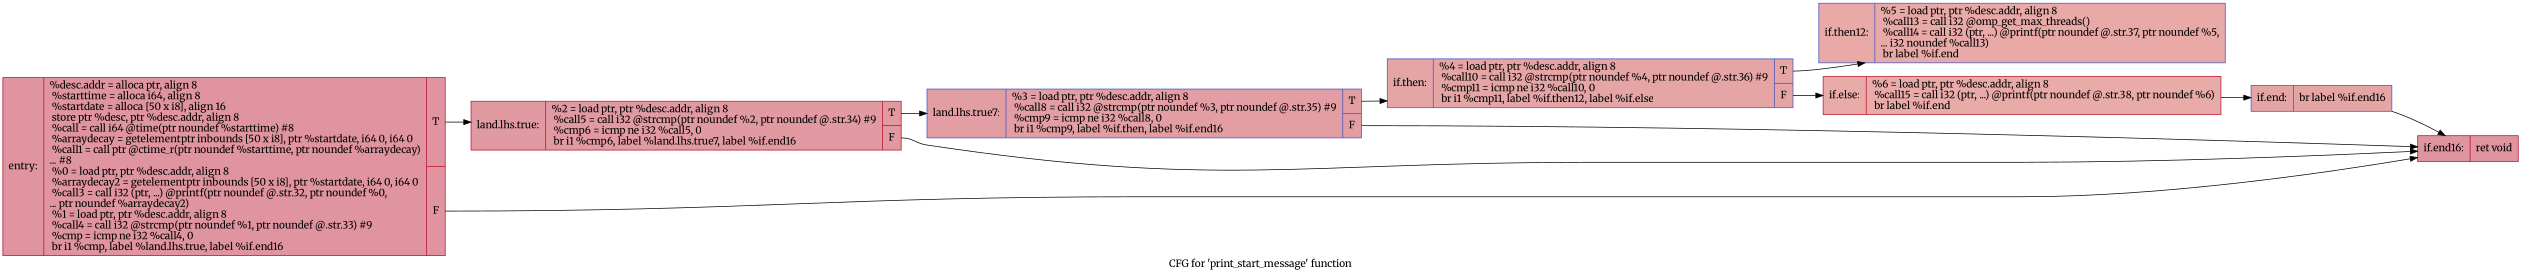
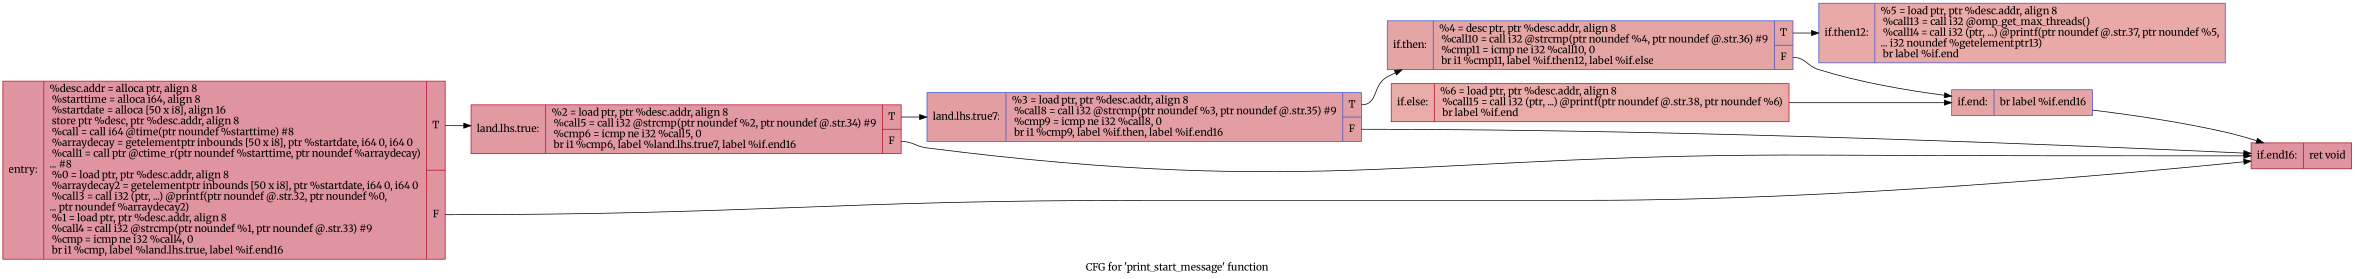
(1935, 43) -> (1962, 43)
(1528, 67) -> (1528, 29)
(1804, 96) -> (1867, 82)
